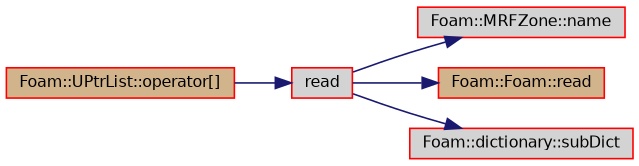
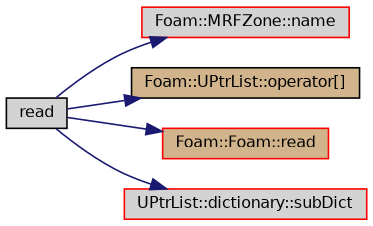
(120, 83) -> (246, 83)
(255, 83) -> (96, 105)
(322, 83) -> (37, 113)
(521, 144) -> (246, 204)
